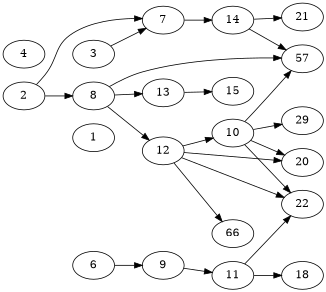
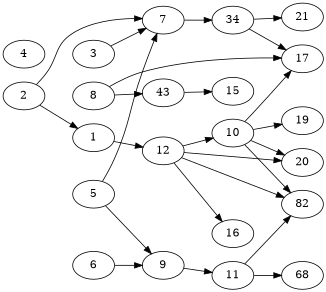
(233, 20) -> (233, 20)
(302, 59) -> (302, 59)
(163, 93) -> (163, 93)
(55, 96) -> (55, 115)
(125, 121) -> (126, 144)
(302, 121) -> (302, 121)
none -> (94, 194)
(302, 204) -> (302, 204)
(233, 234) -> (233, 234)
(302, 275) -> (302, 275)
